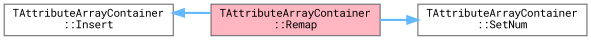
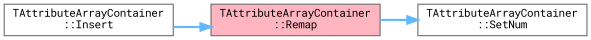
(197, 13) -> (187, 27)
